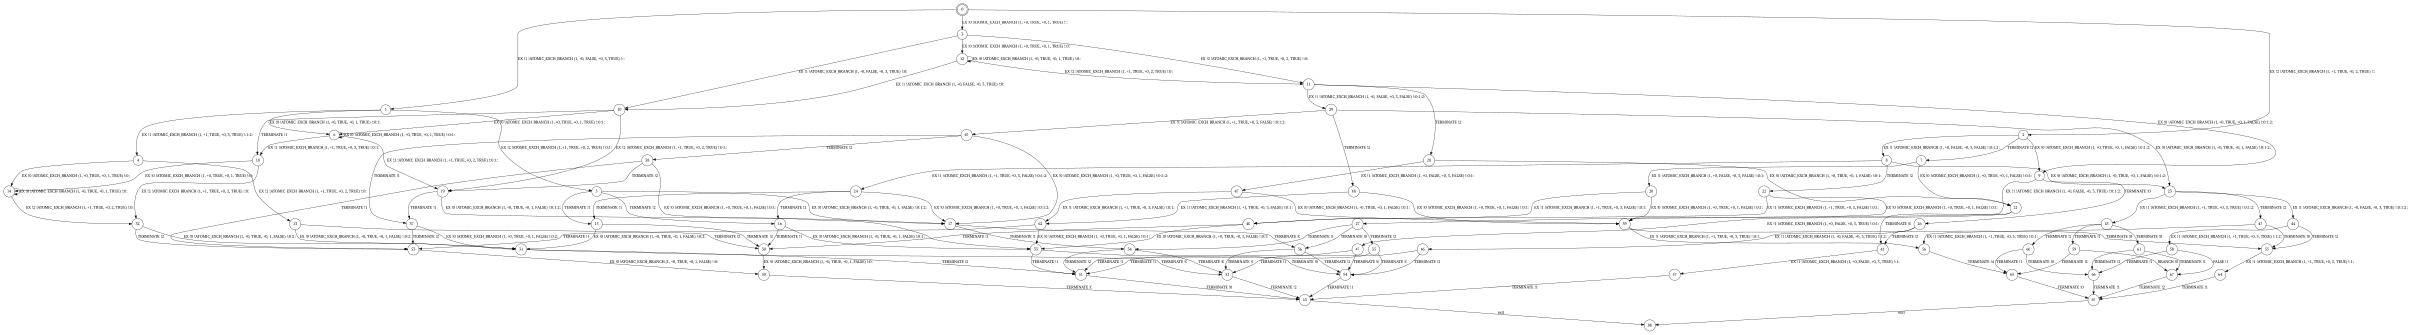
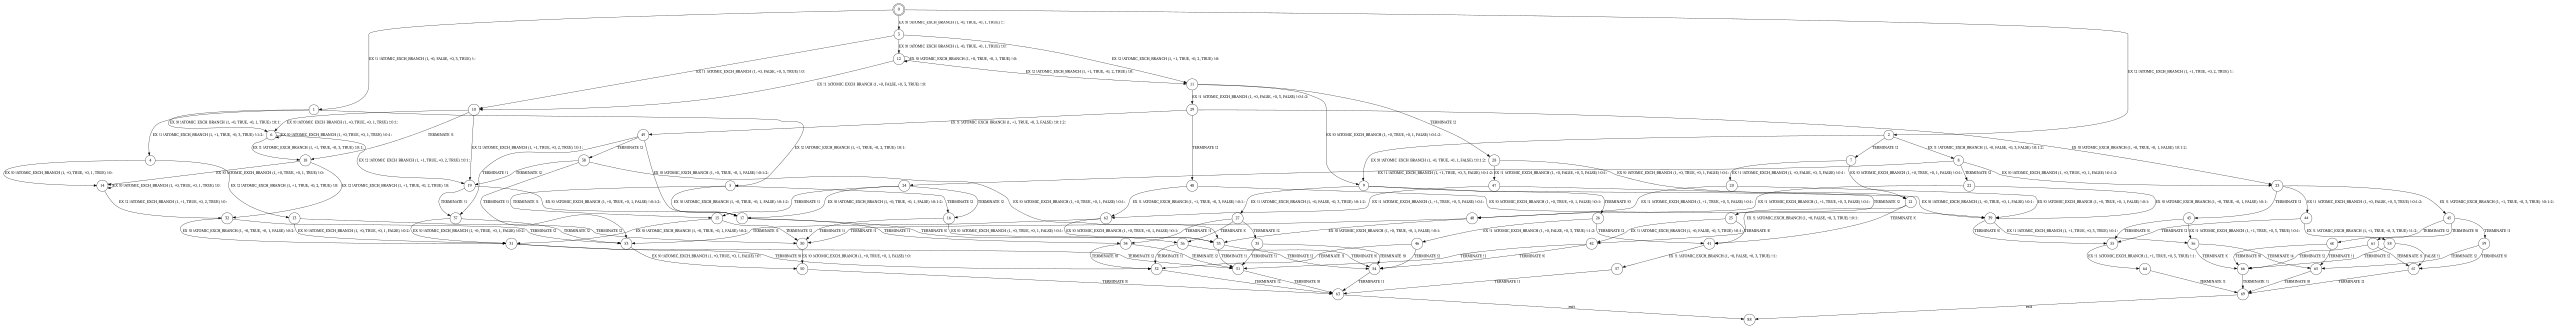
none -> (1731, 218)
(2168, 262) -> (2494, 256)
none -> (2212, 264)
